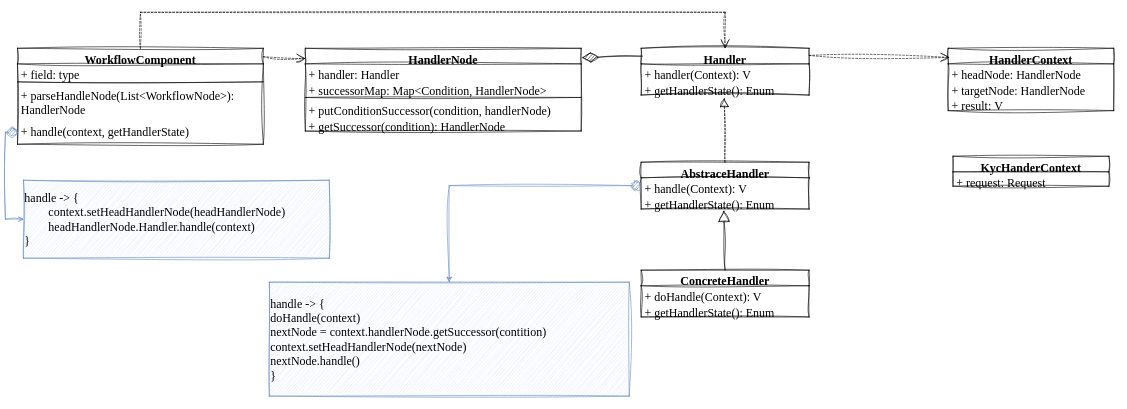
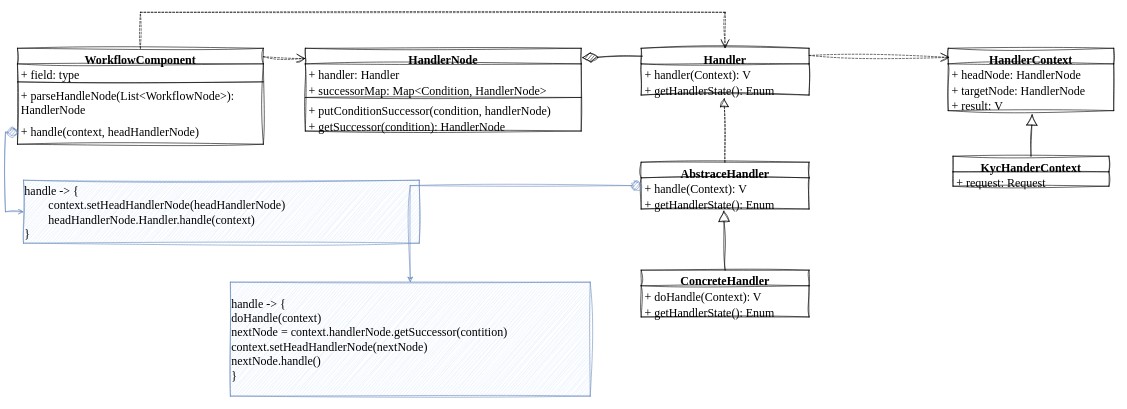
(128, 132) -> (128, 132)
none -> (1032, 140)
(176, 219) -> (221, 212)
(449, 339) -> (410, 339)
